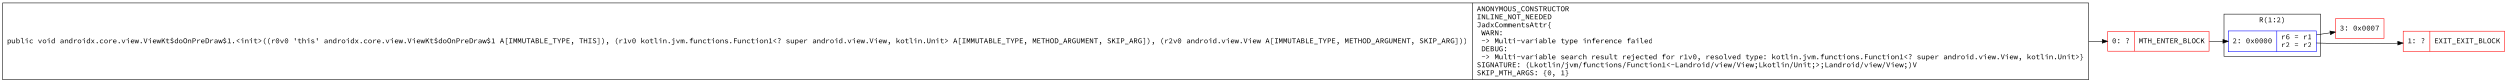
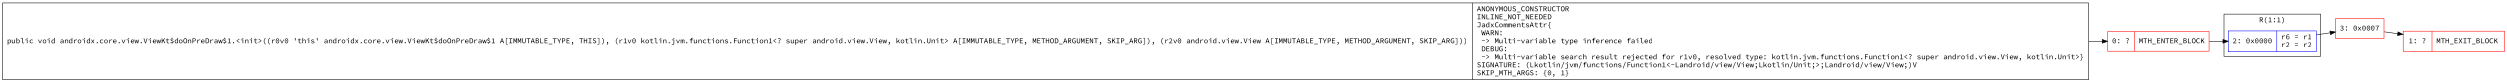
(2272, 20) -> (2272, 20)
(2467, 41) -> (2467, 41)
(2357, 44) -> (2391, 33)
